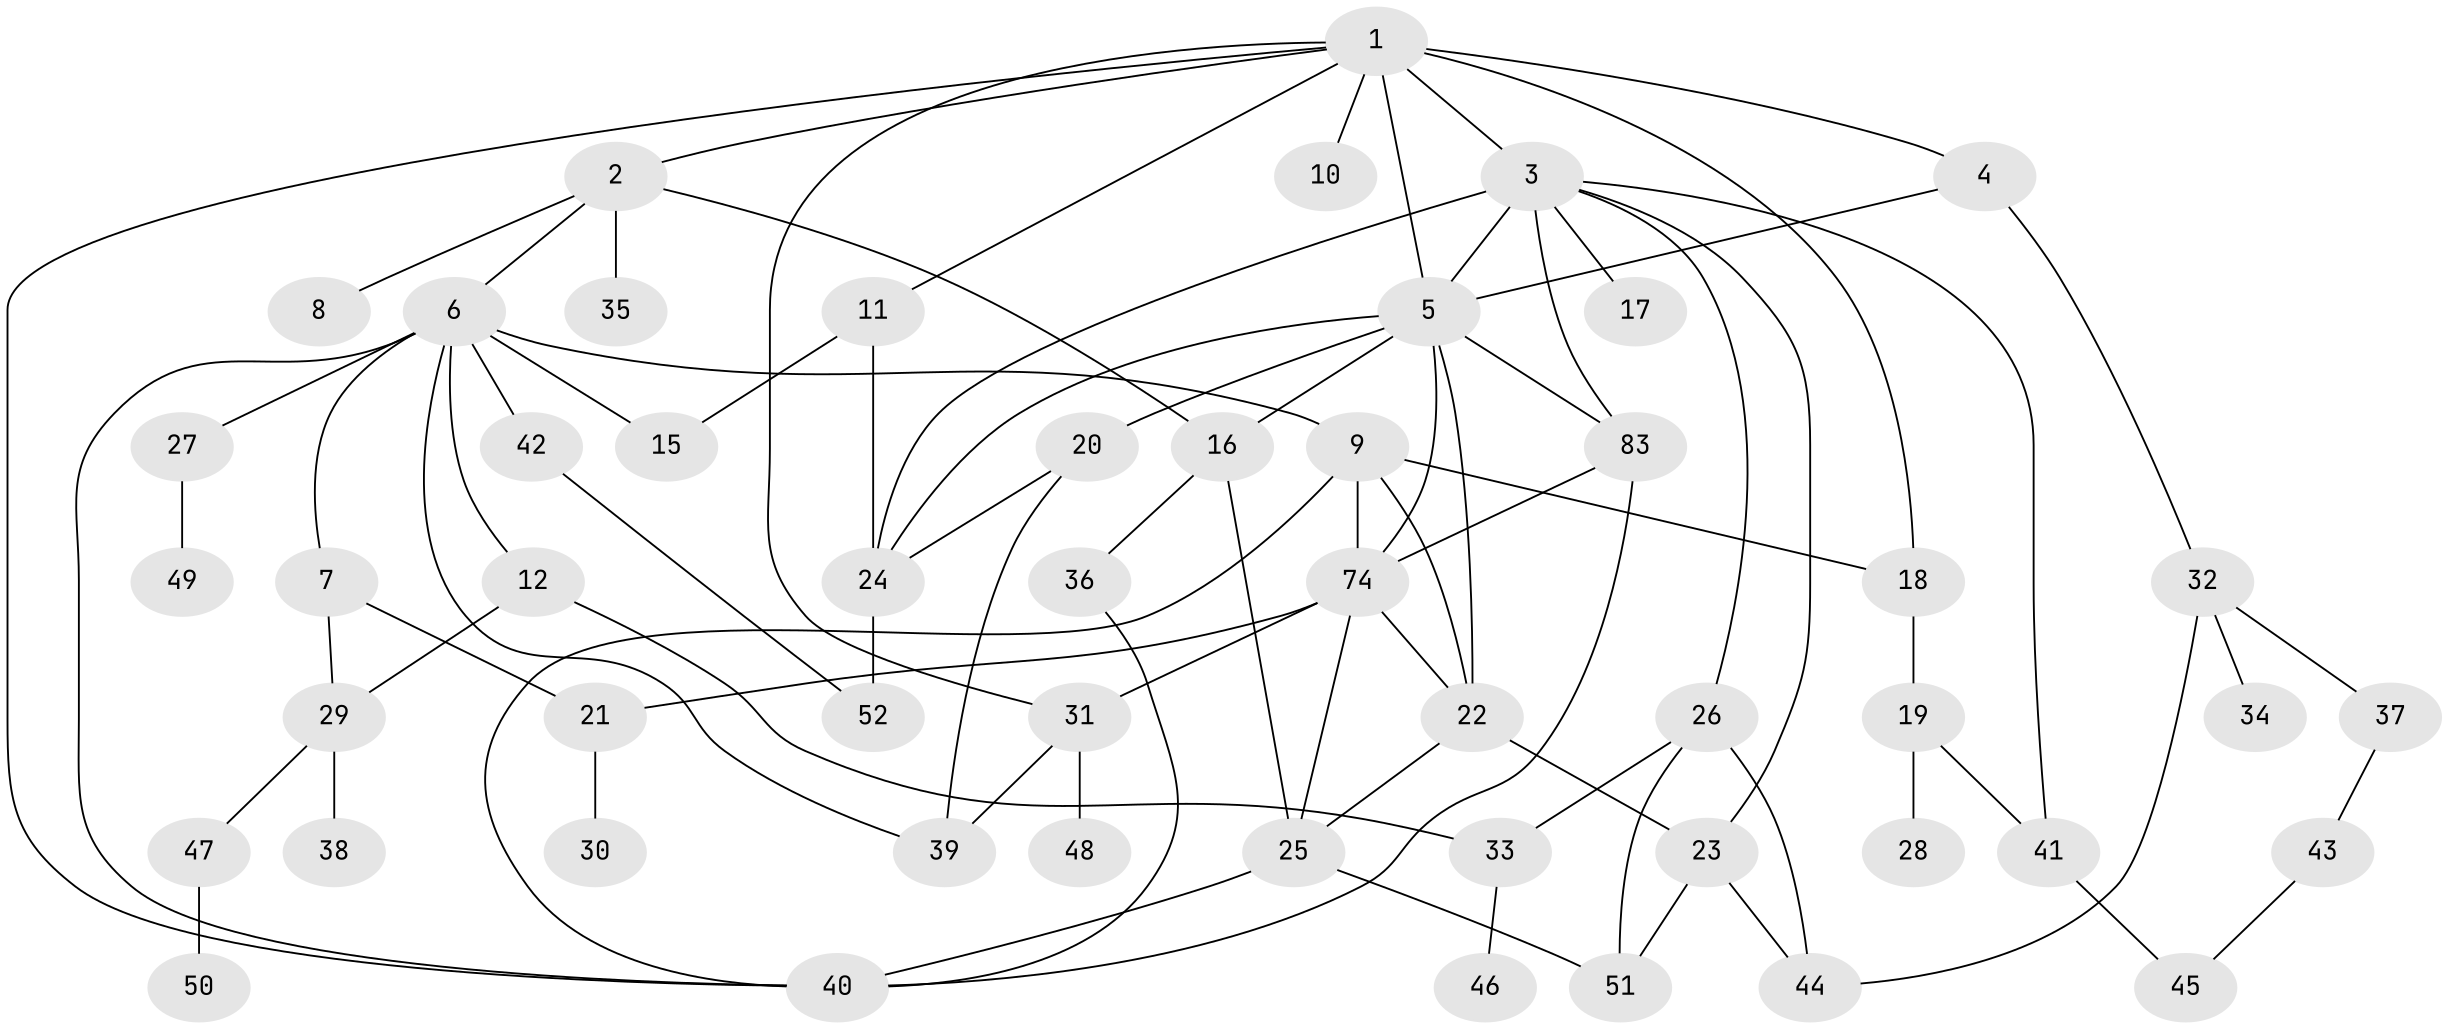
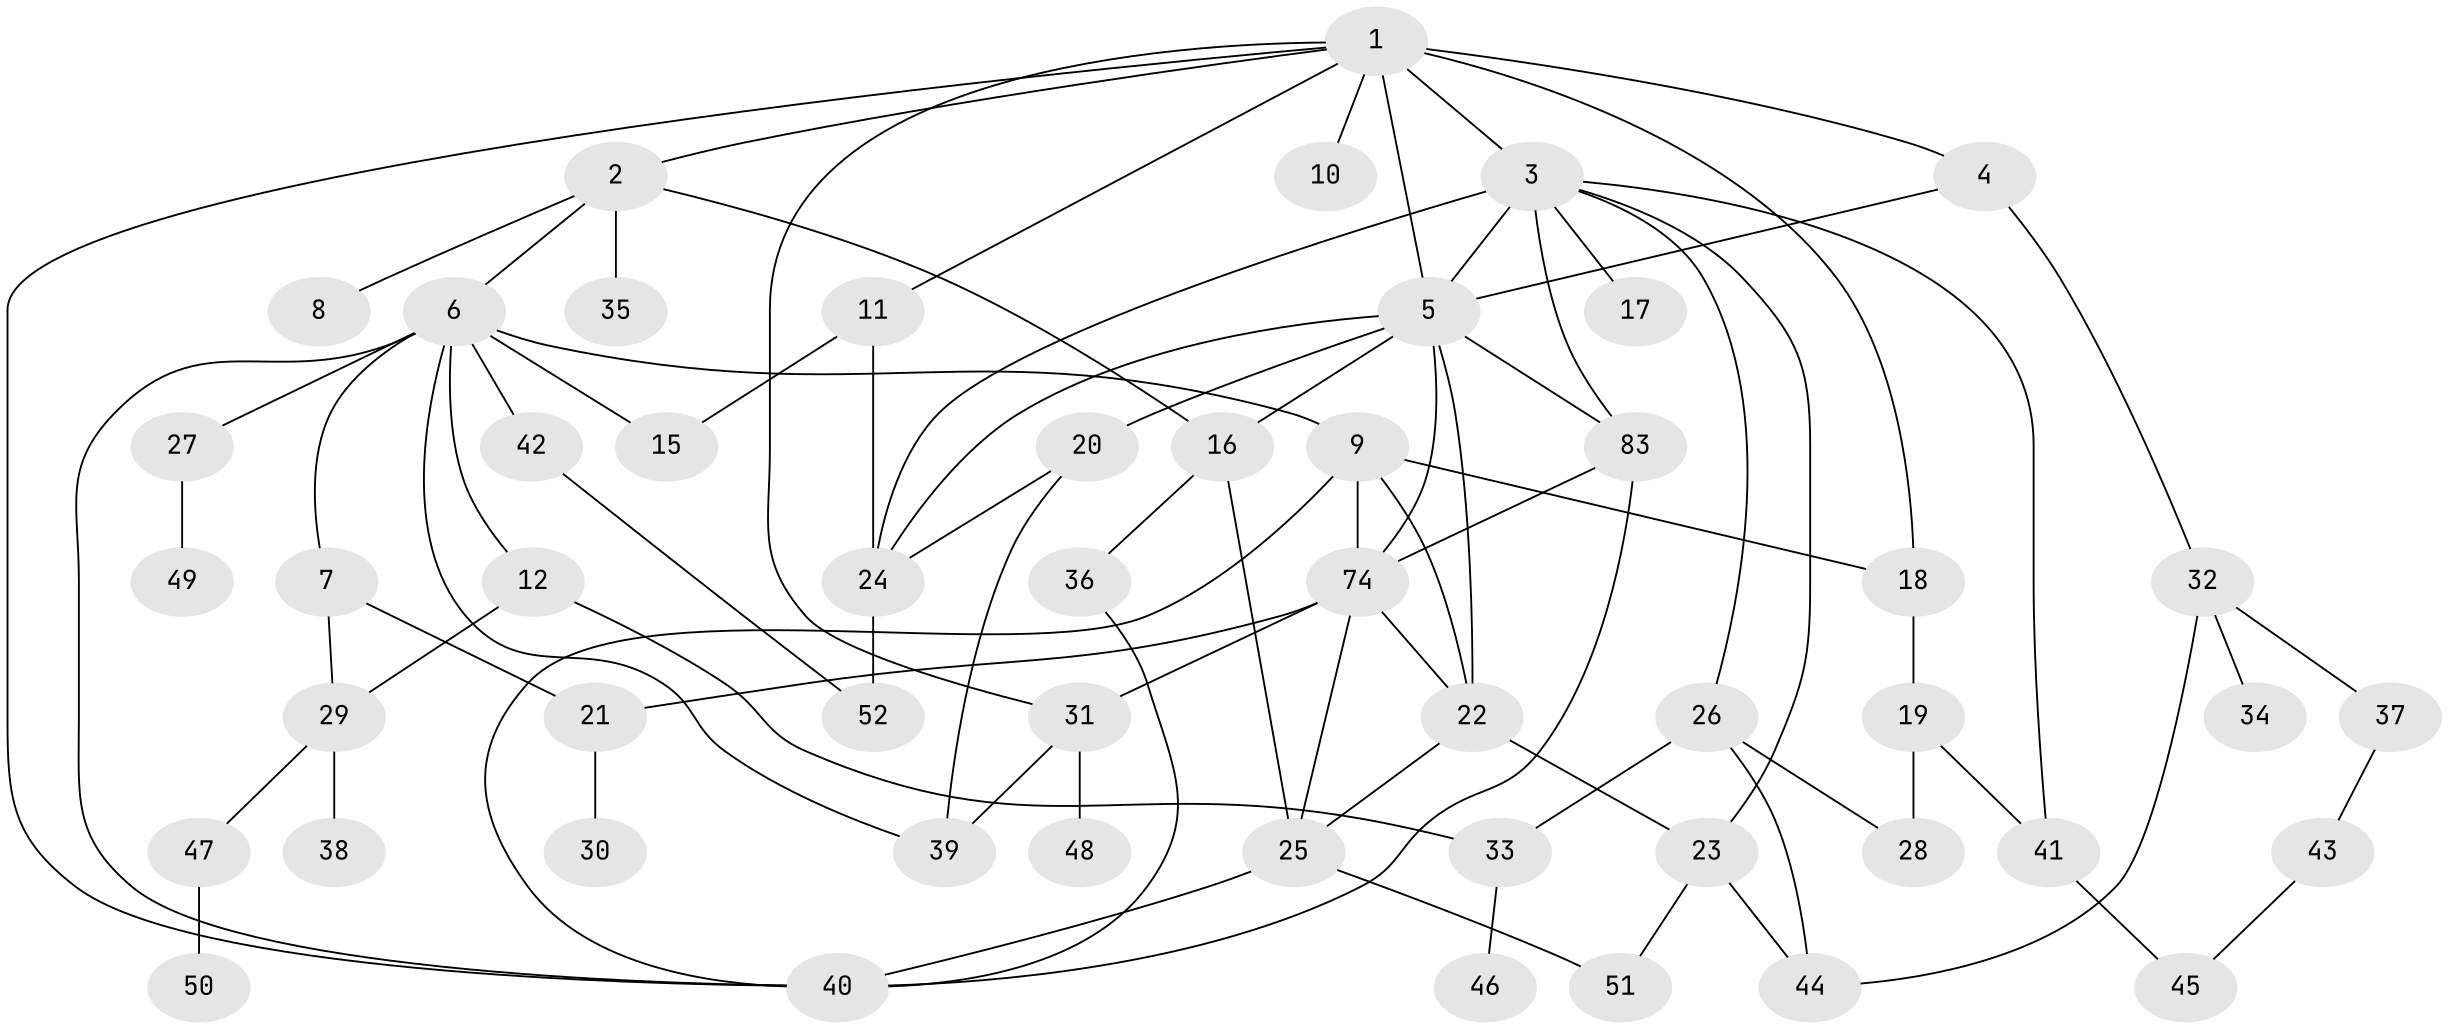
(1632, 844) -> (1810, 785)
